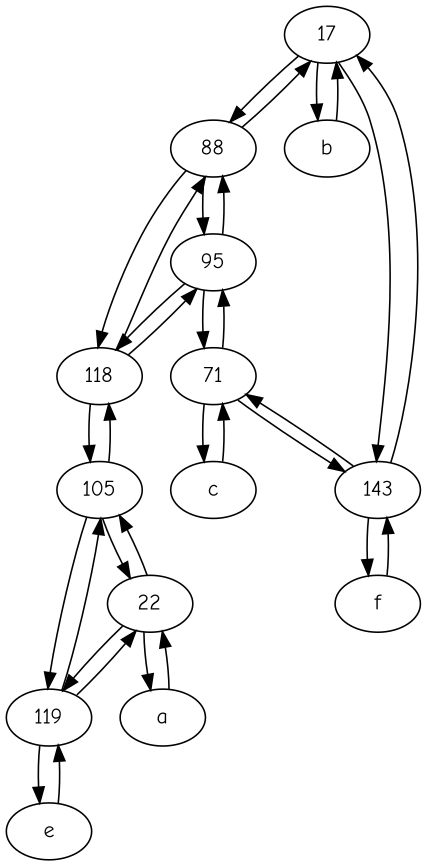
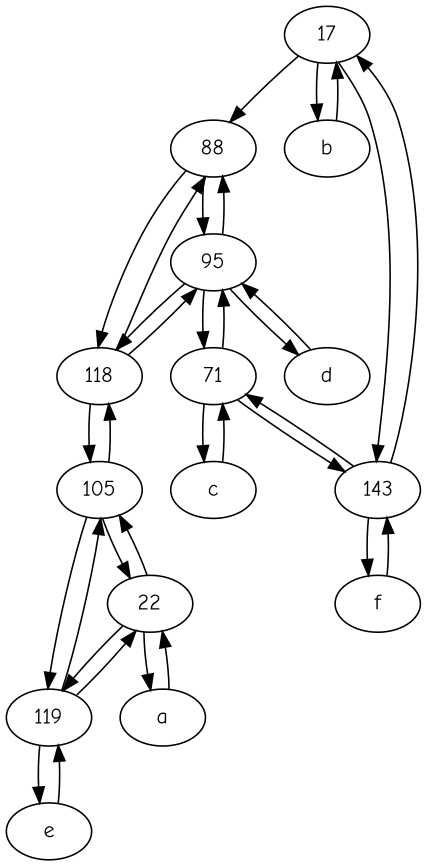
(271, 101) -> none
none -> (327, 376)
